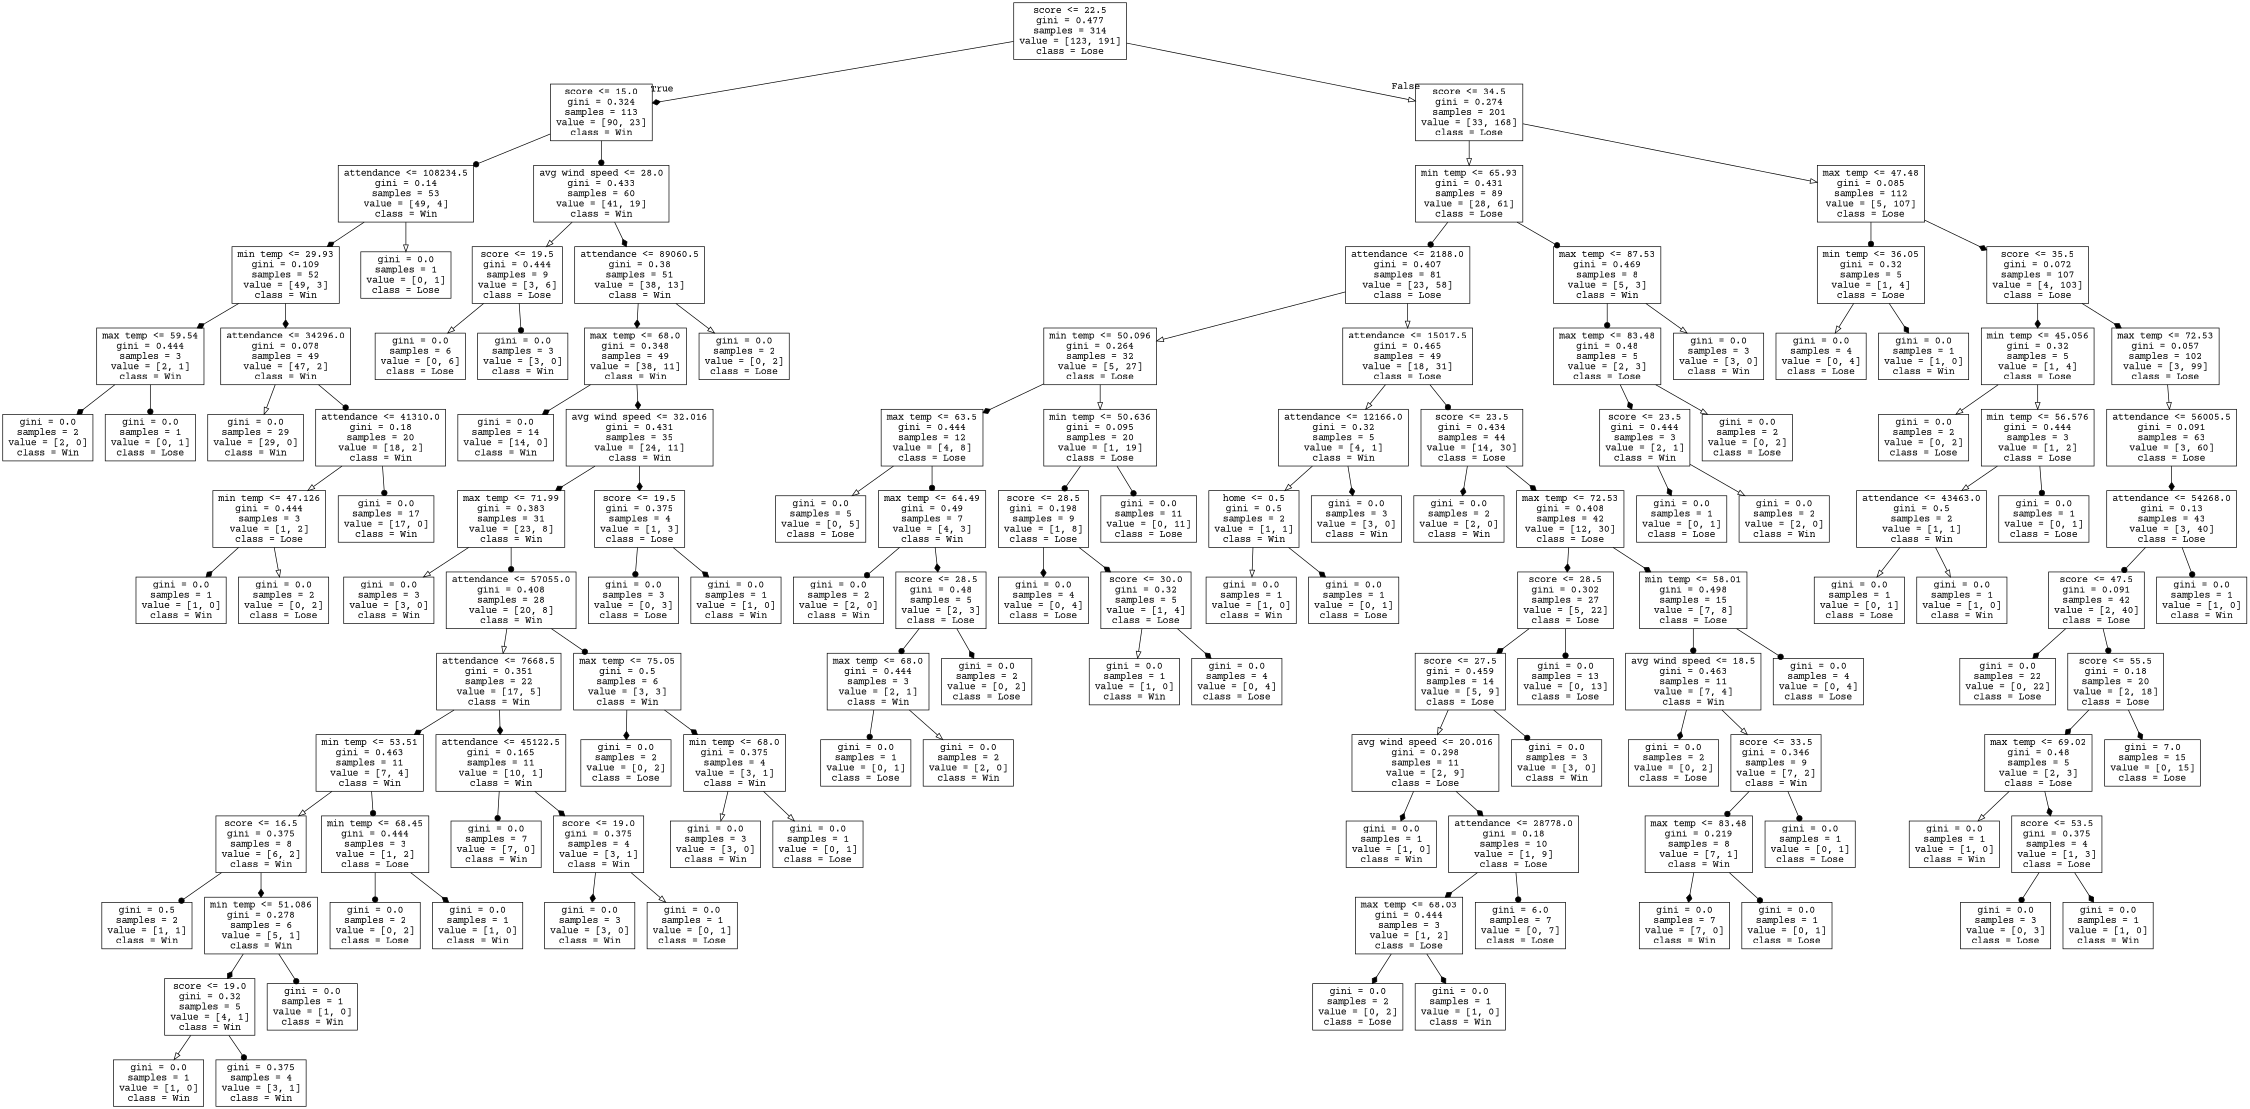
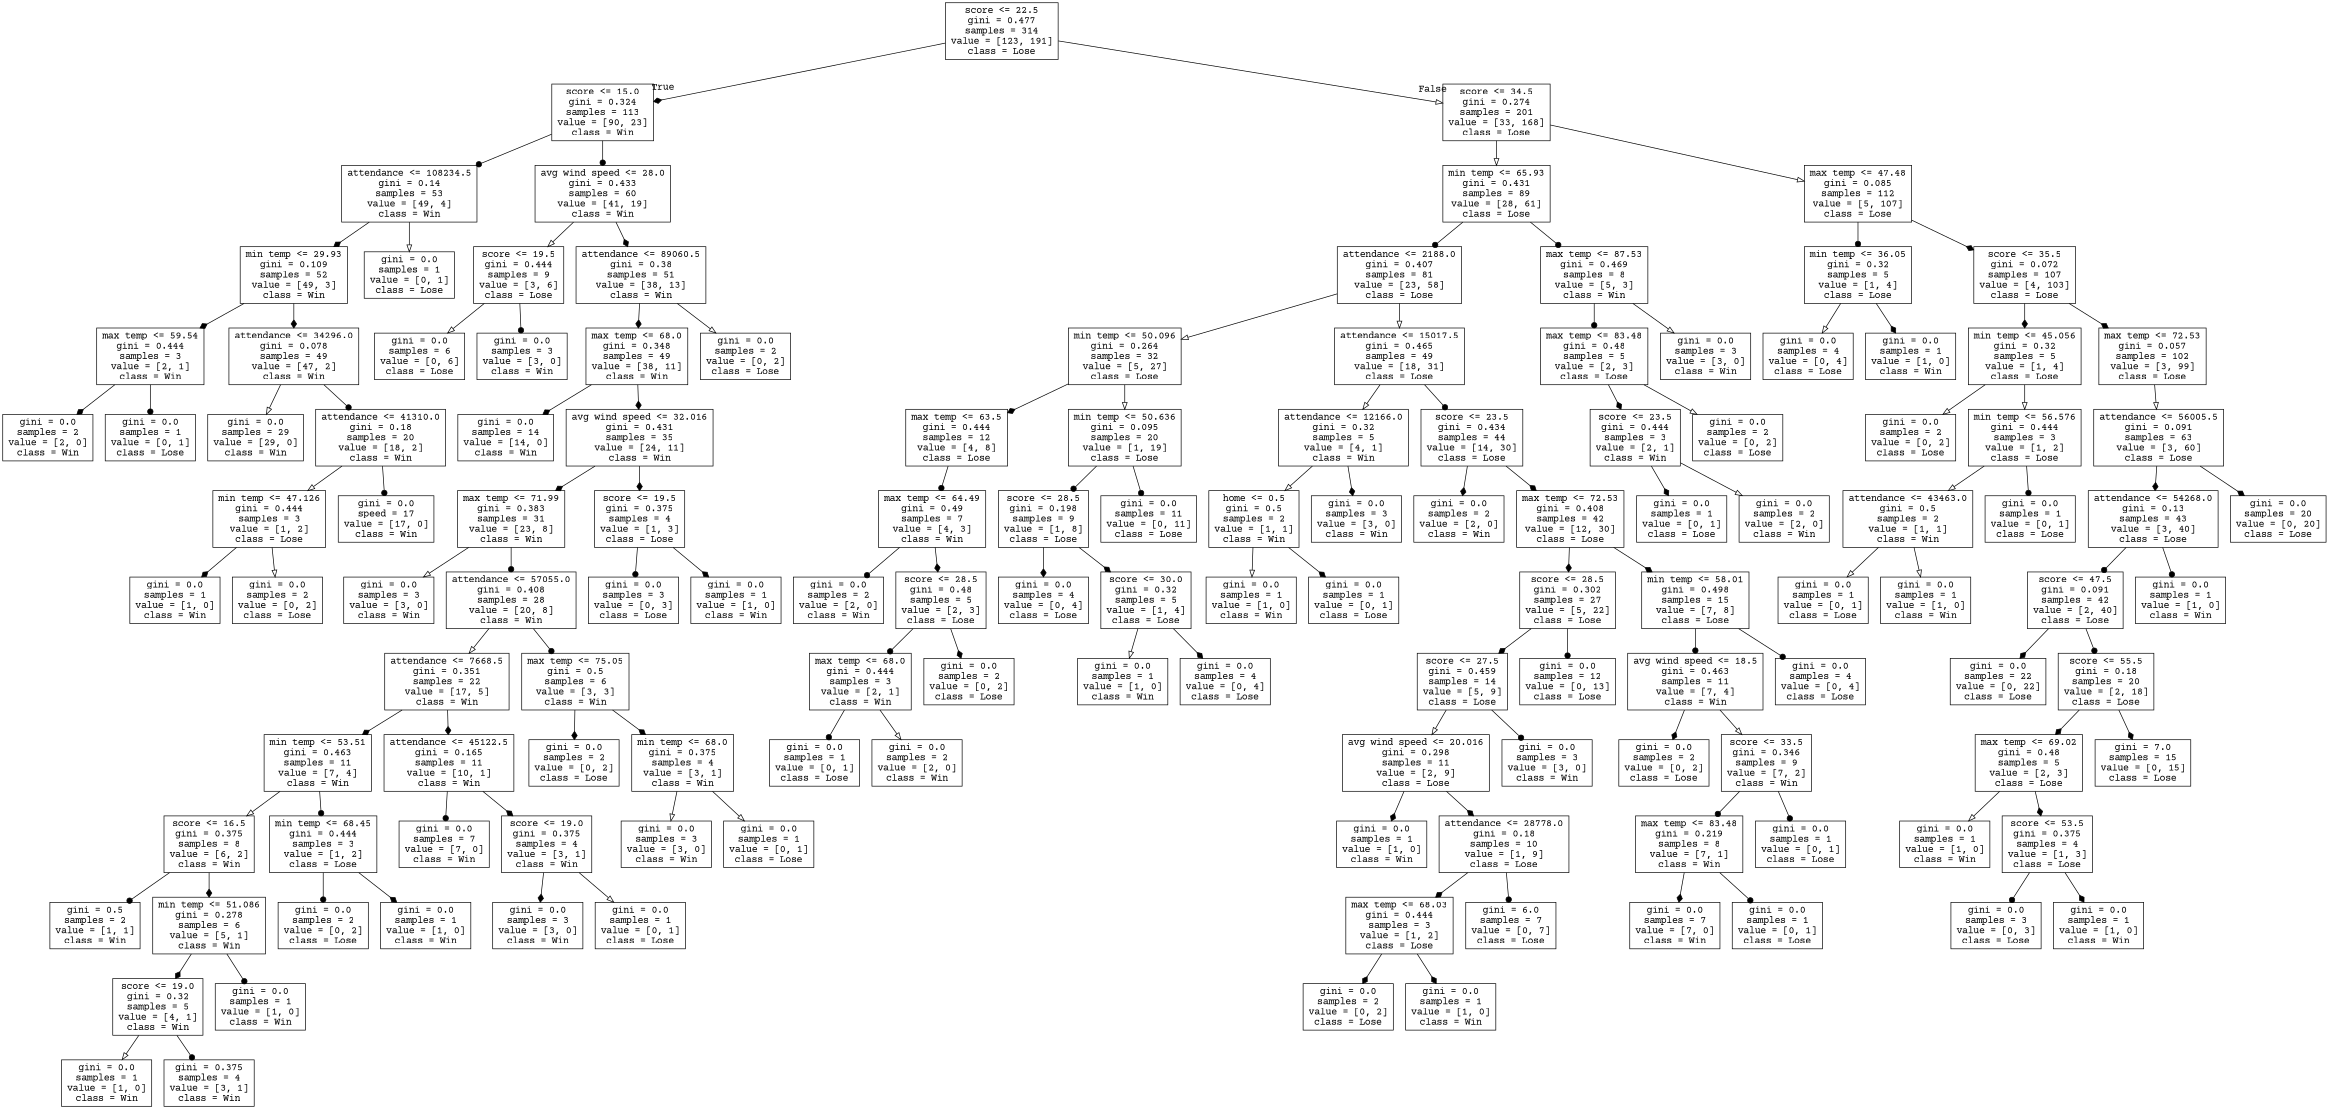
(386, 519) -> (386, 519)
(821, 519) -> none
none -> (2278, 519)
(1566, 682) -> (1568, 682)
